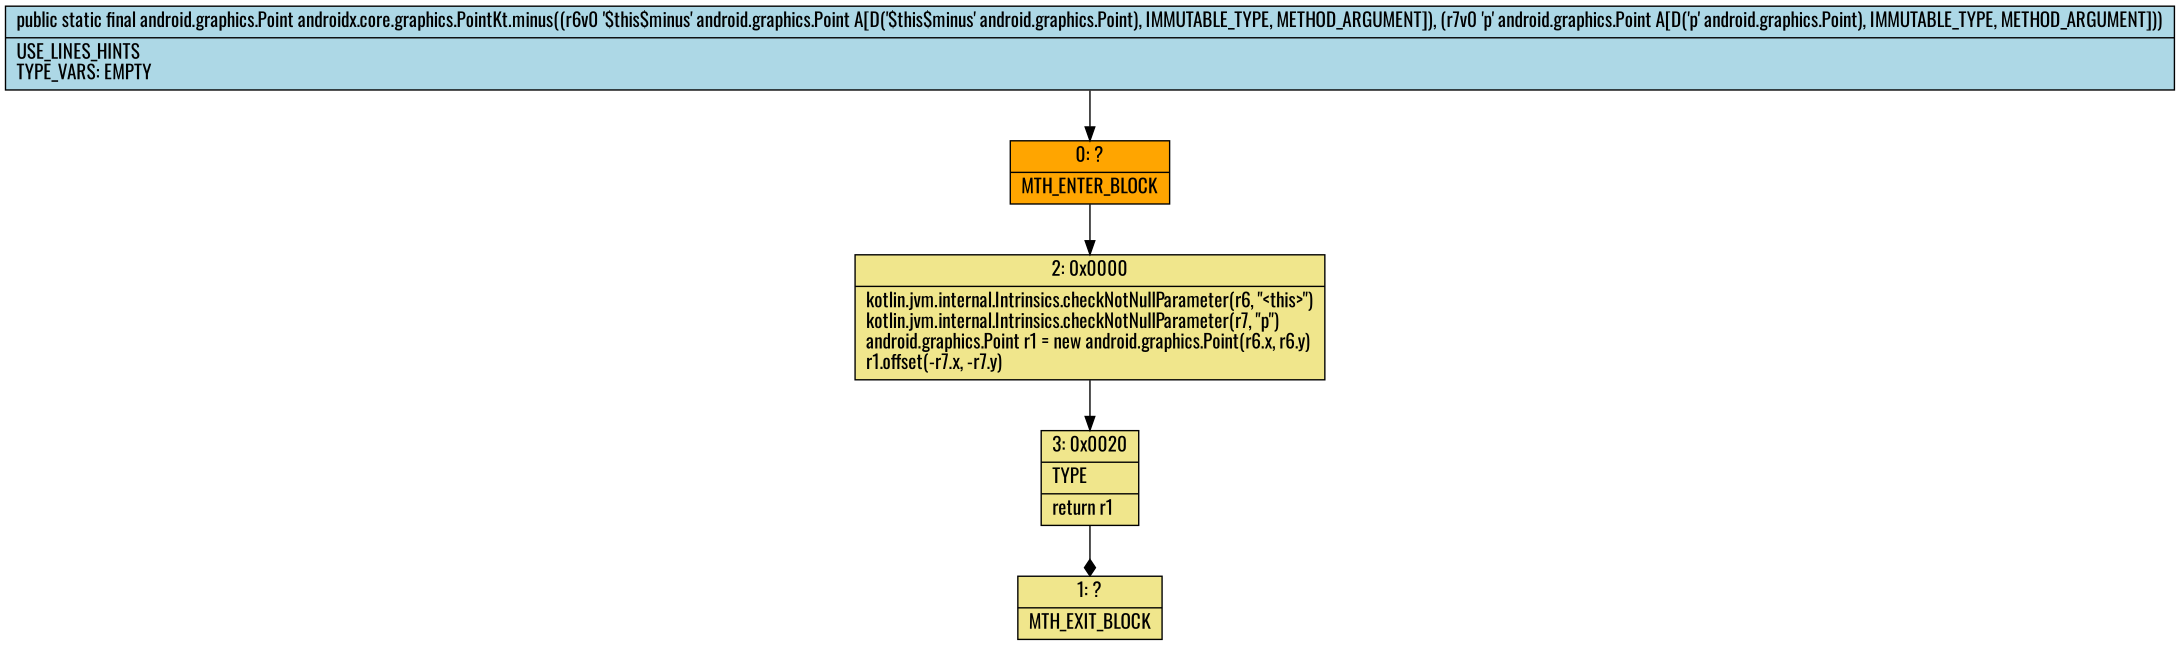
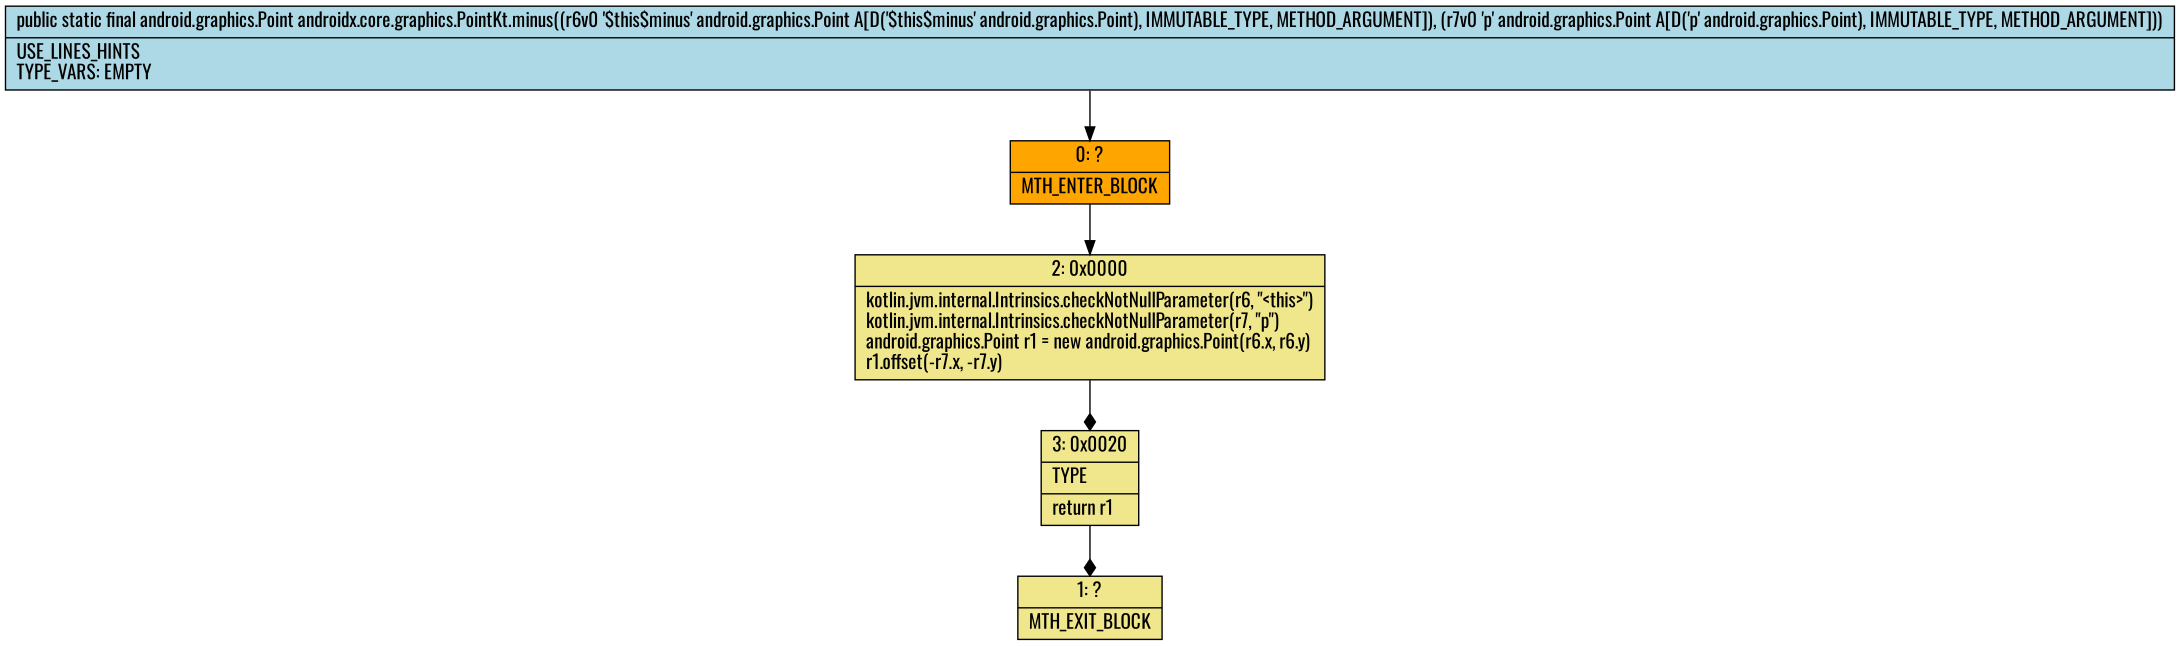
(1090, 398) -> (1090, 397)
